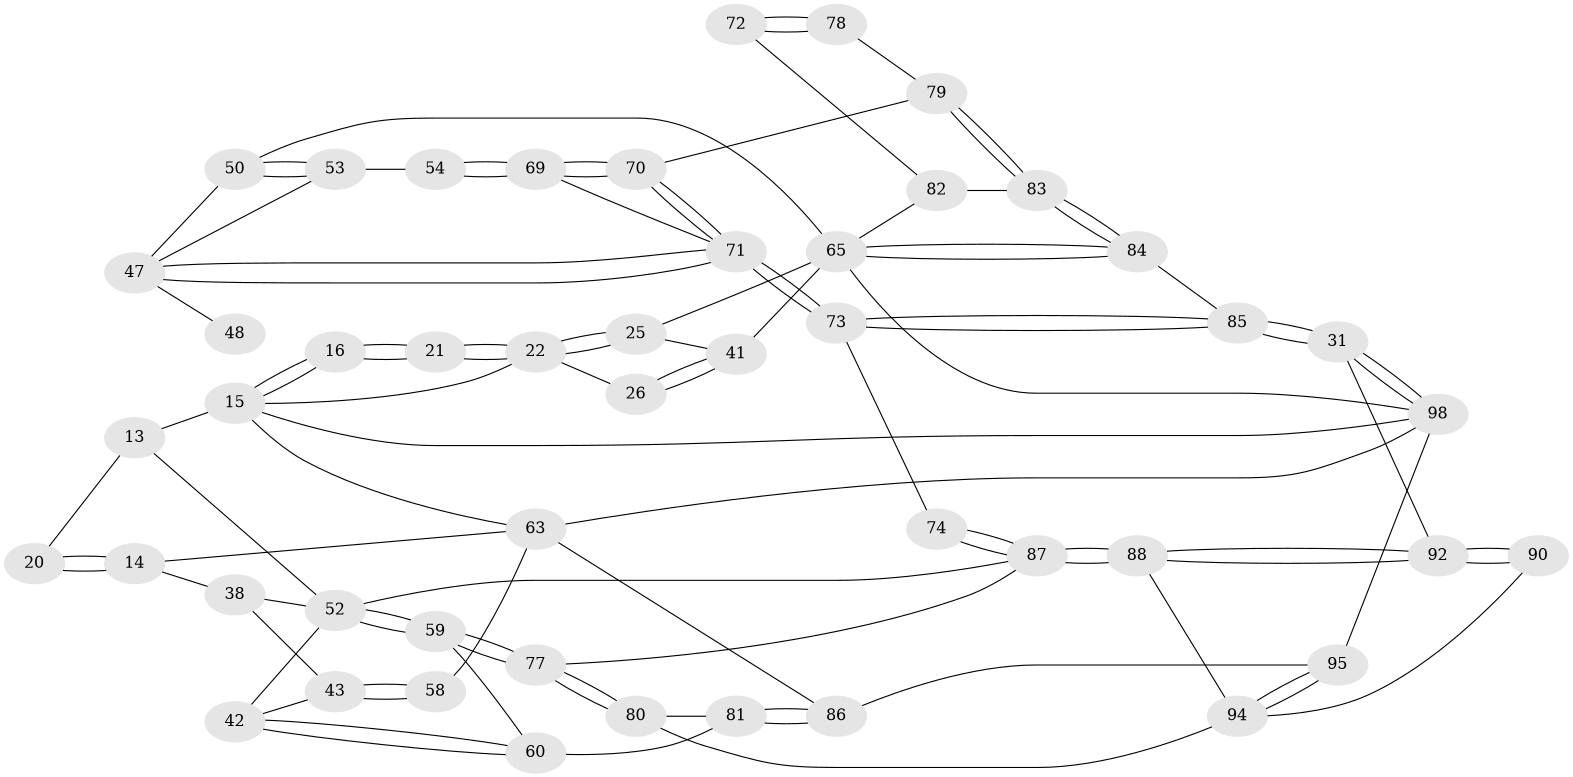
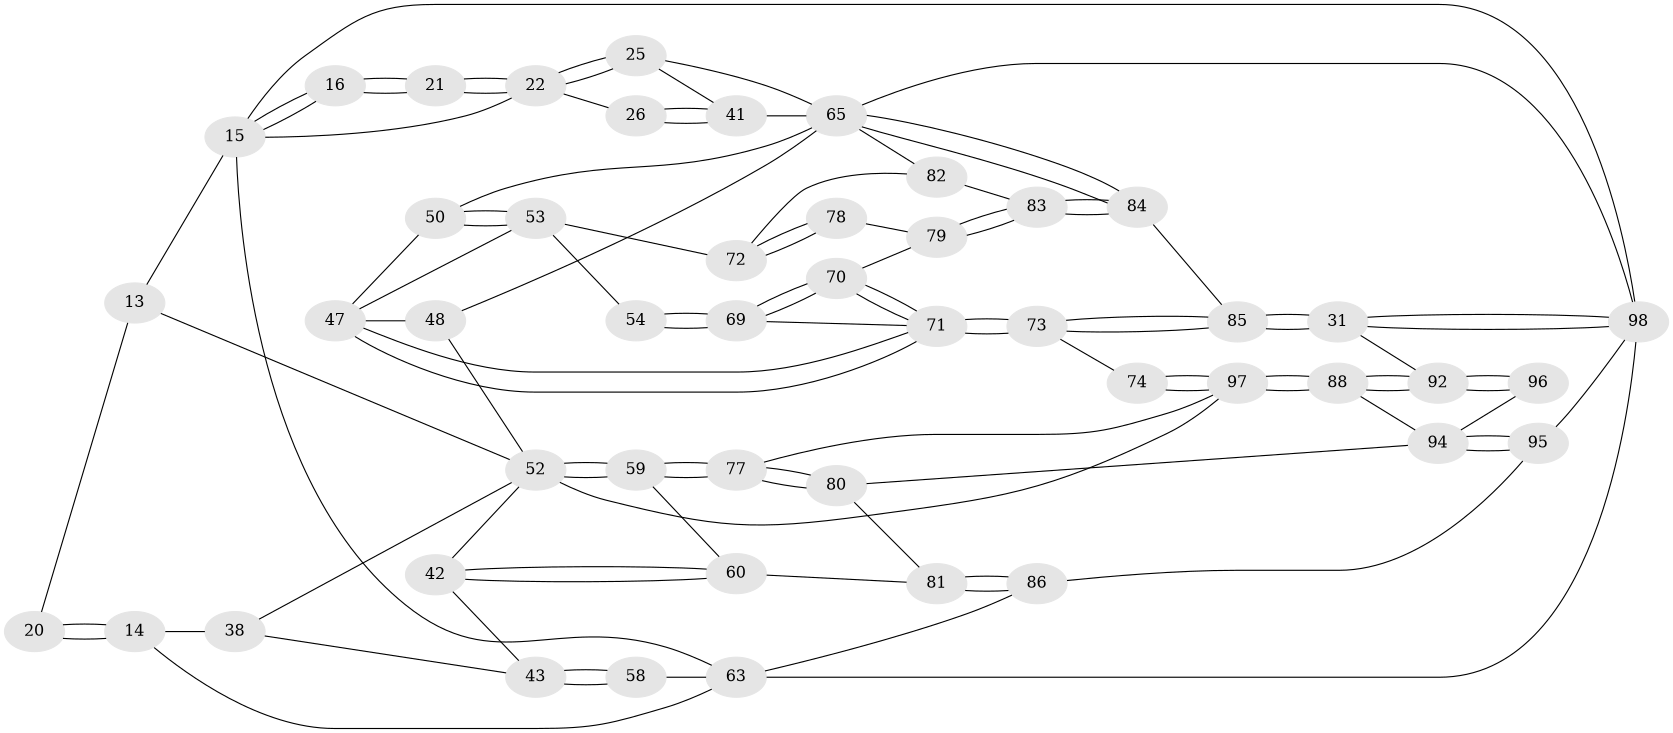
none -> (644, 230)
none -> (640, 240)
none -> (486, 395)
(1037, 556) -> (1238, 383)
(1538, 556) -> (1538, 383)
